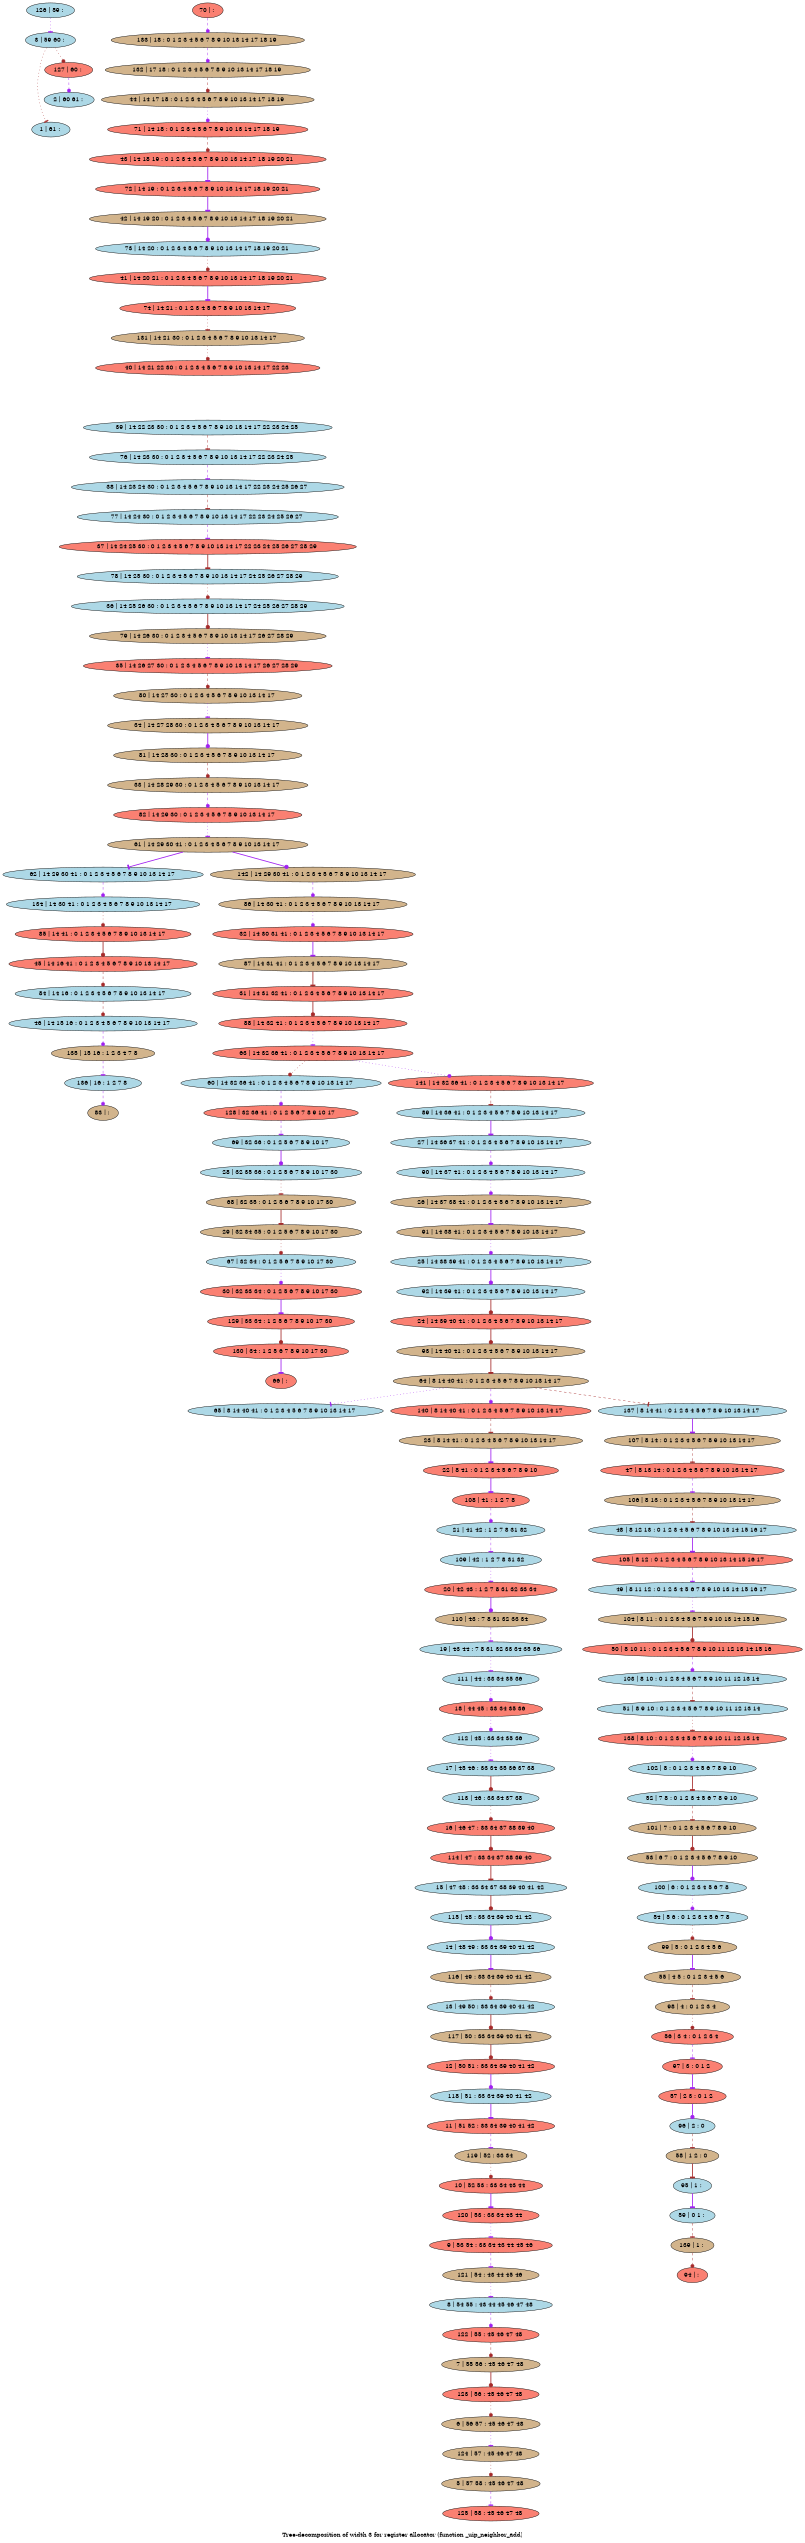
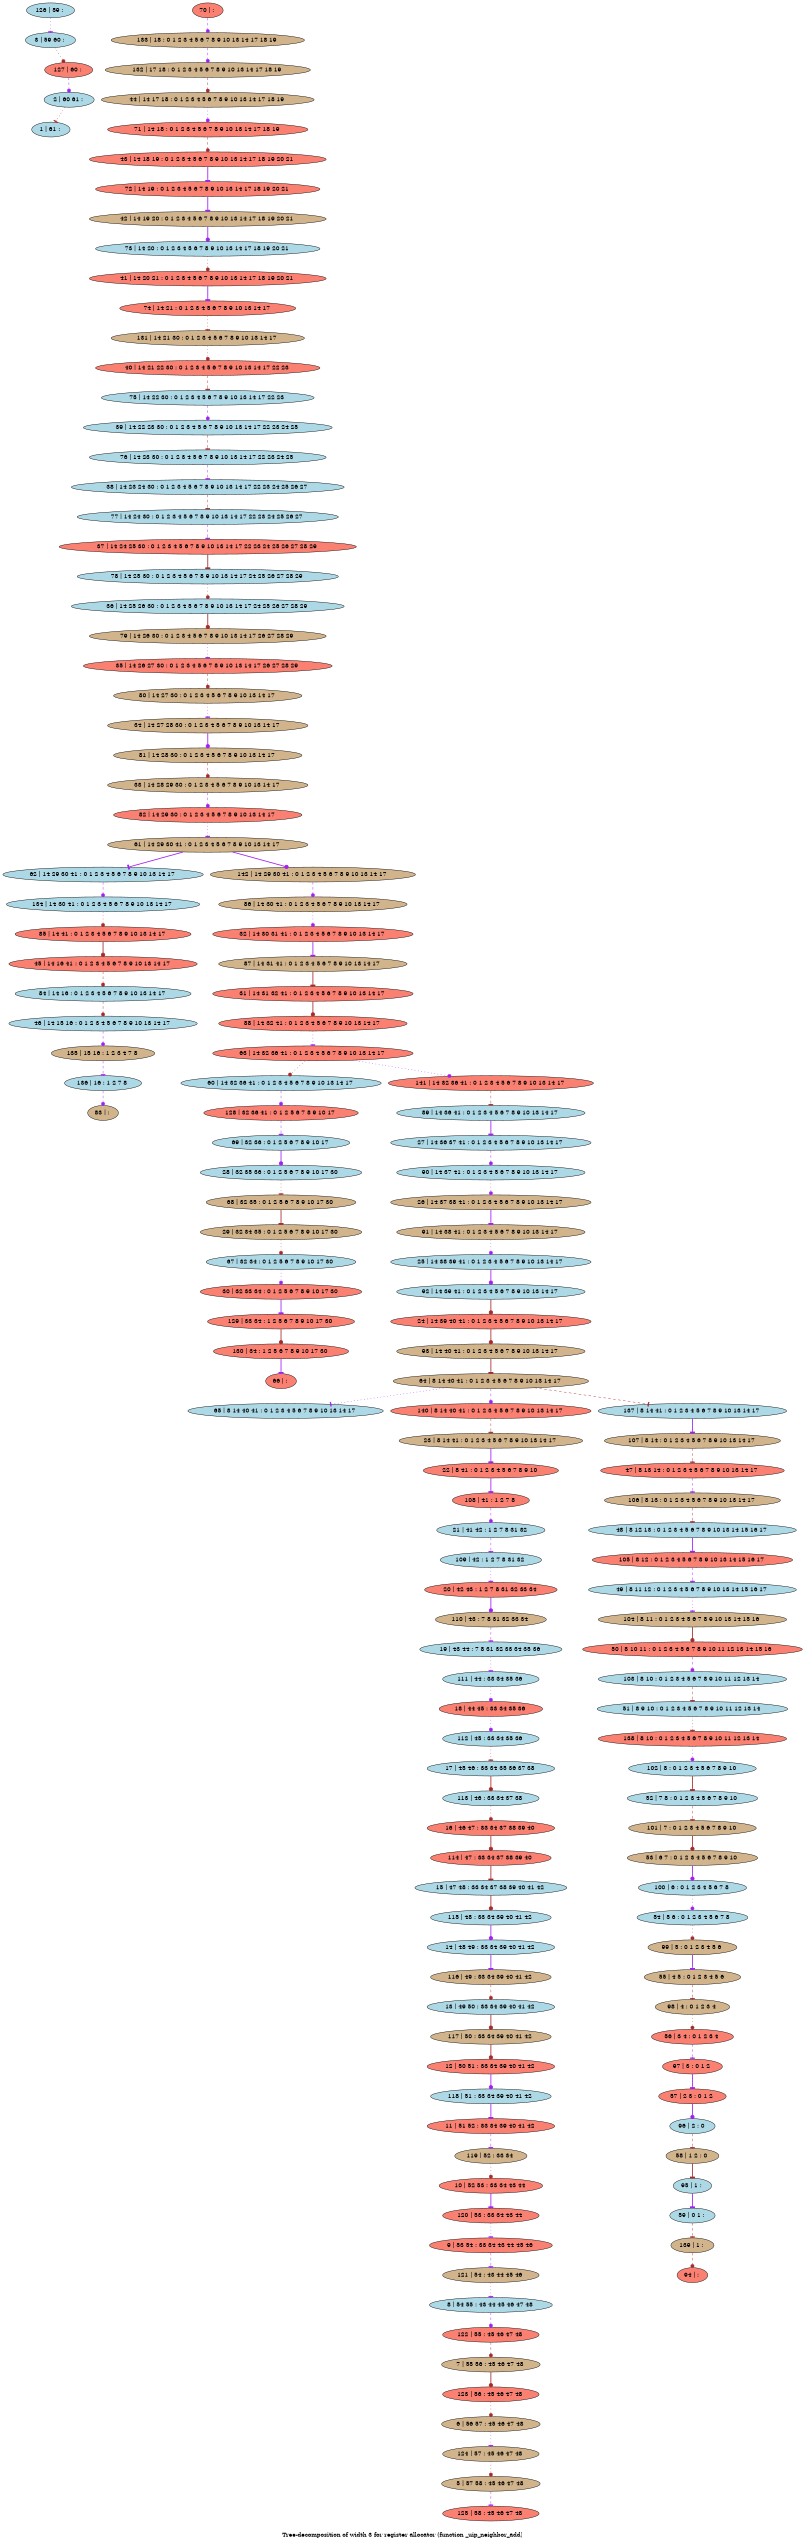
(38, 84) -> (61, 114)
none -> (208, 398)
(491, 1753) -> (491, 1753)
